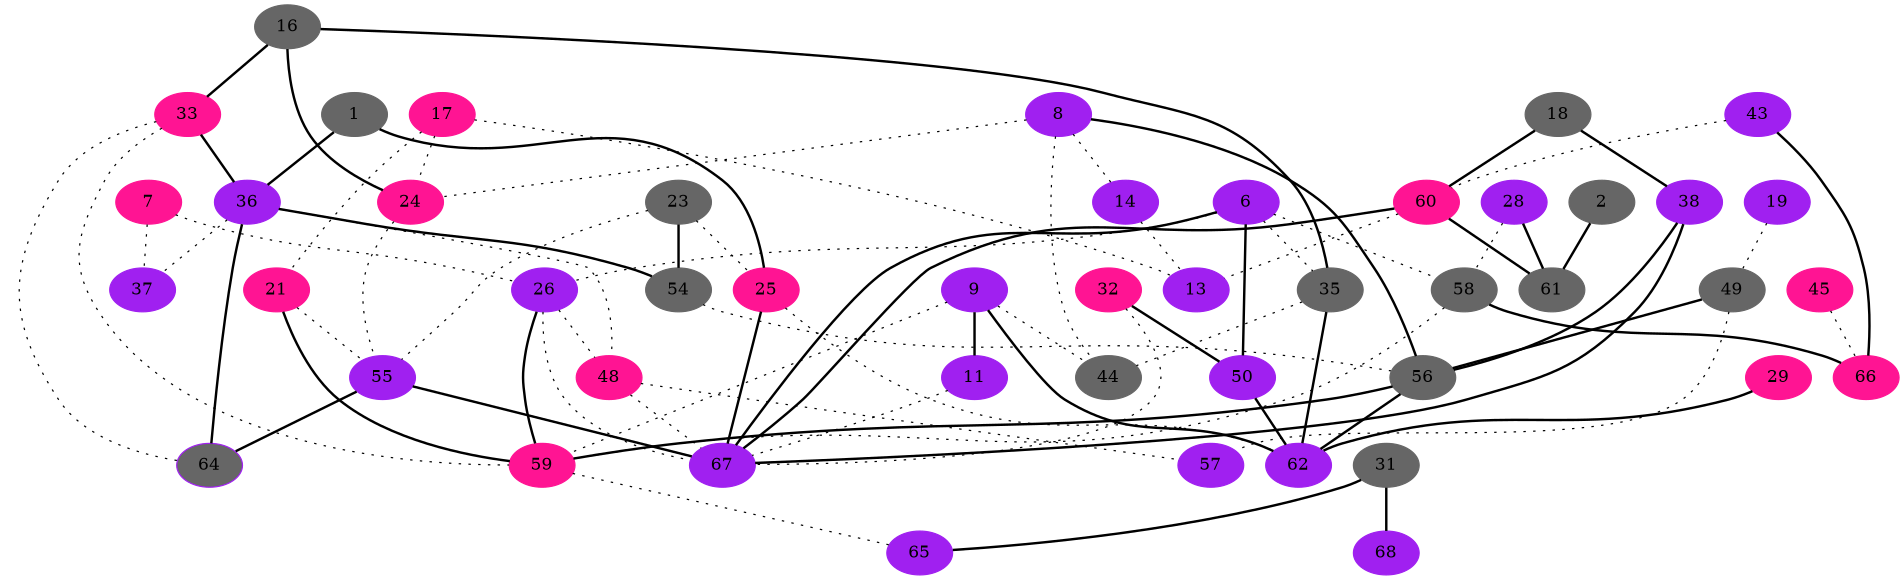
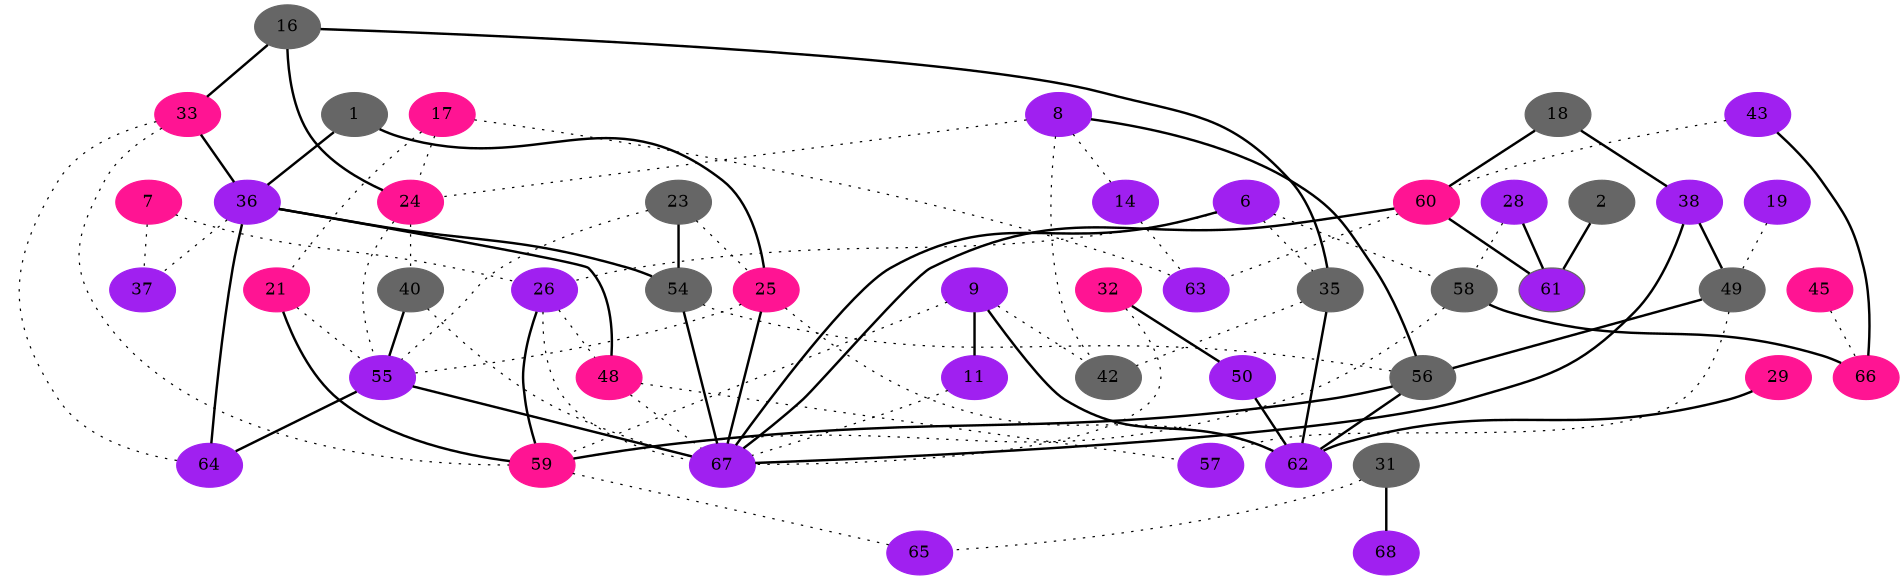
(510, 251) -> (510, 251)
none -> (411, 290)
(1196, 290) -> (1196, 290)
(1244, 290) -> none
(1552, 290) -> (1552, 290)
(1588, 317) -> (1711, 246)
none -> (572, 349)
none -> (700, 378)
(1109, 378) -> (1109, 378)
(210, 465) -> (210, 465)
(1159, 527) -> (1159, 527)
